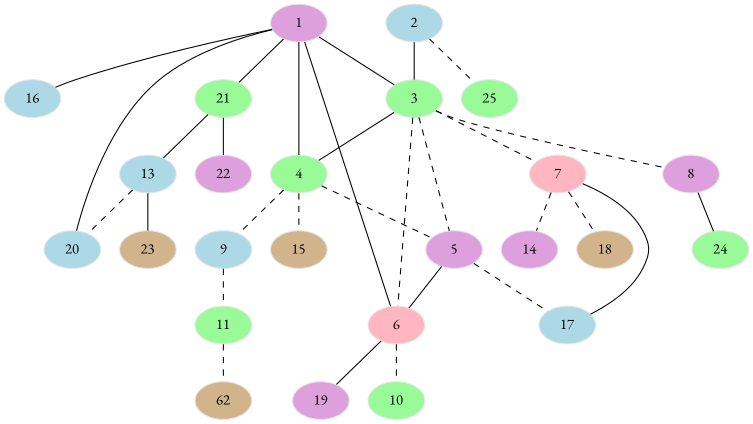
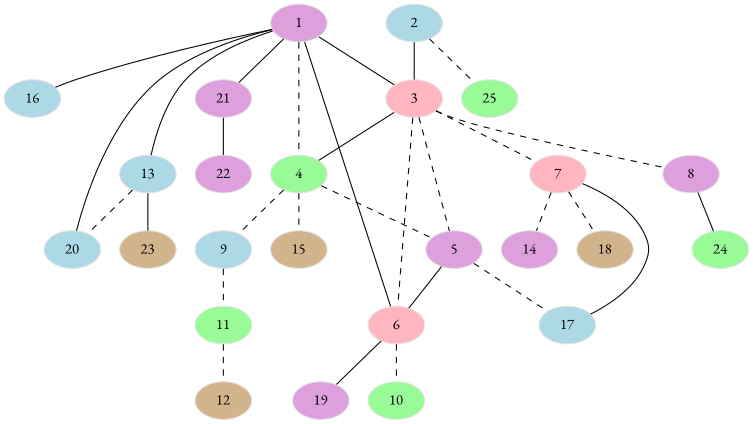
(223, 99) -> (223, 99)
(299, 99) -> (299, 99)
(414, 99) -> (414, 99)
(186, 136) -> (192, 74)
(223, 401) -> (223, 401)
